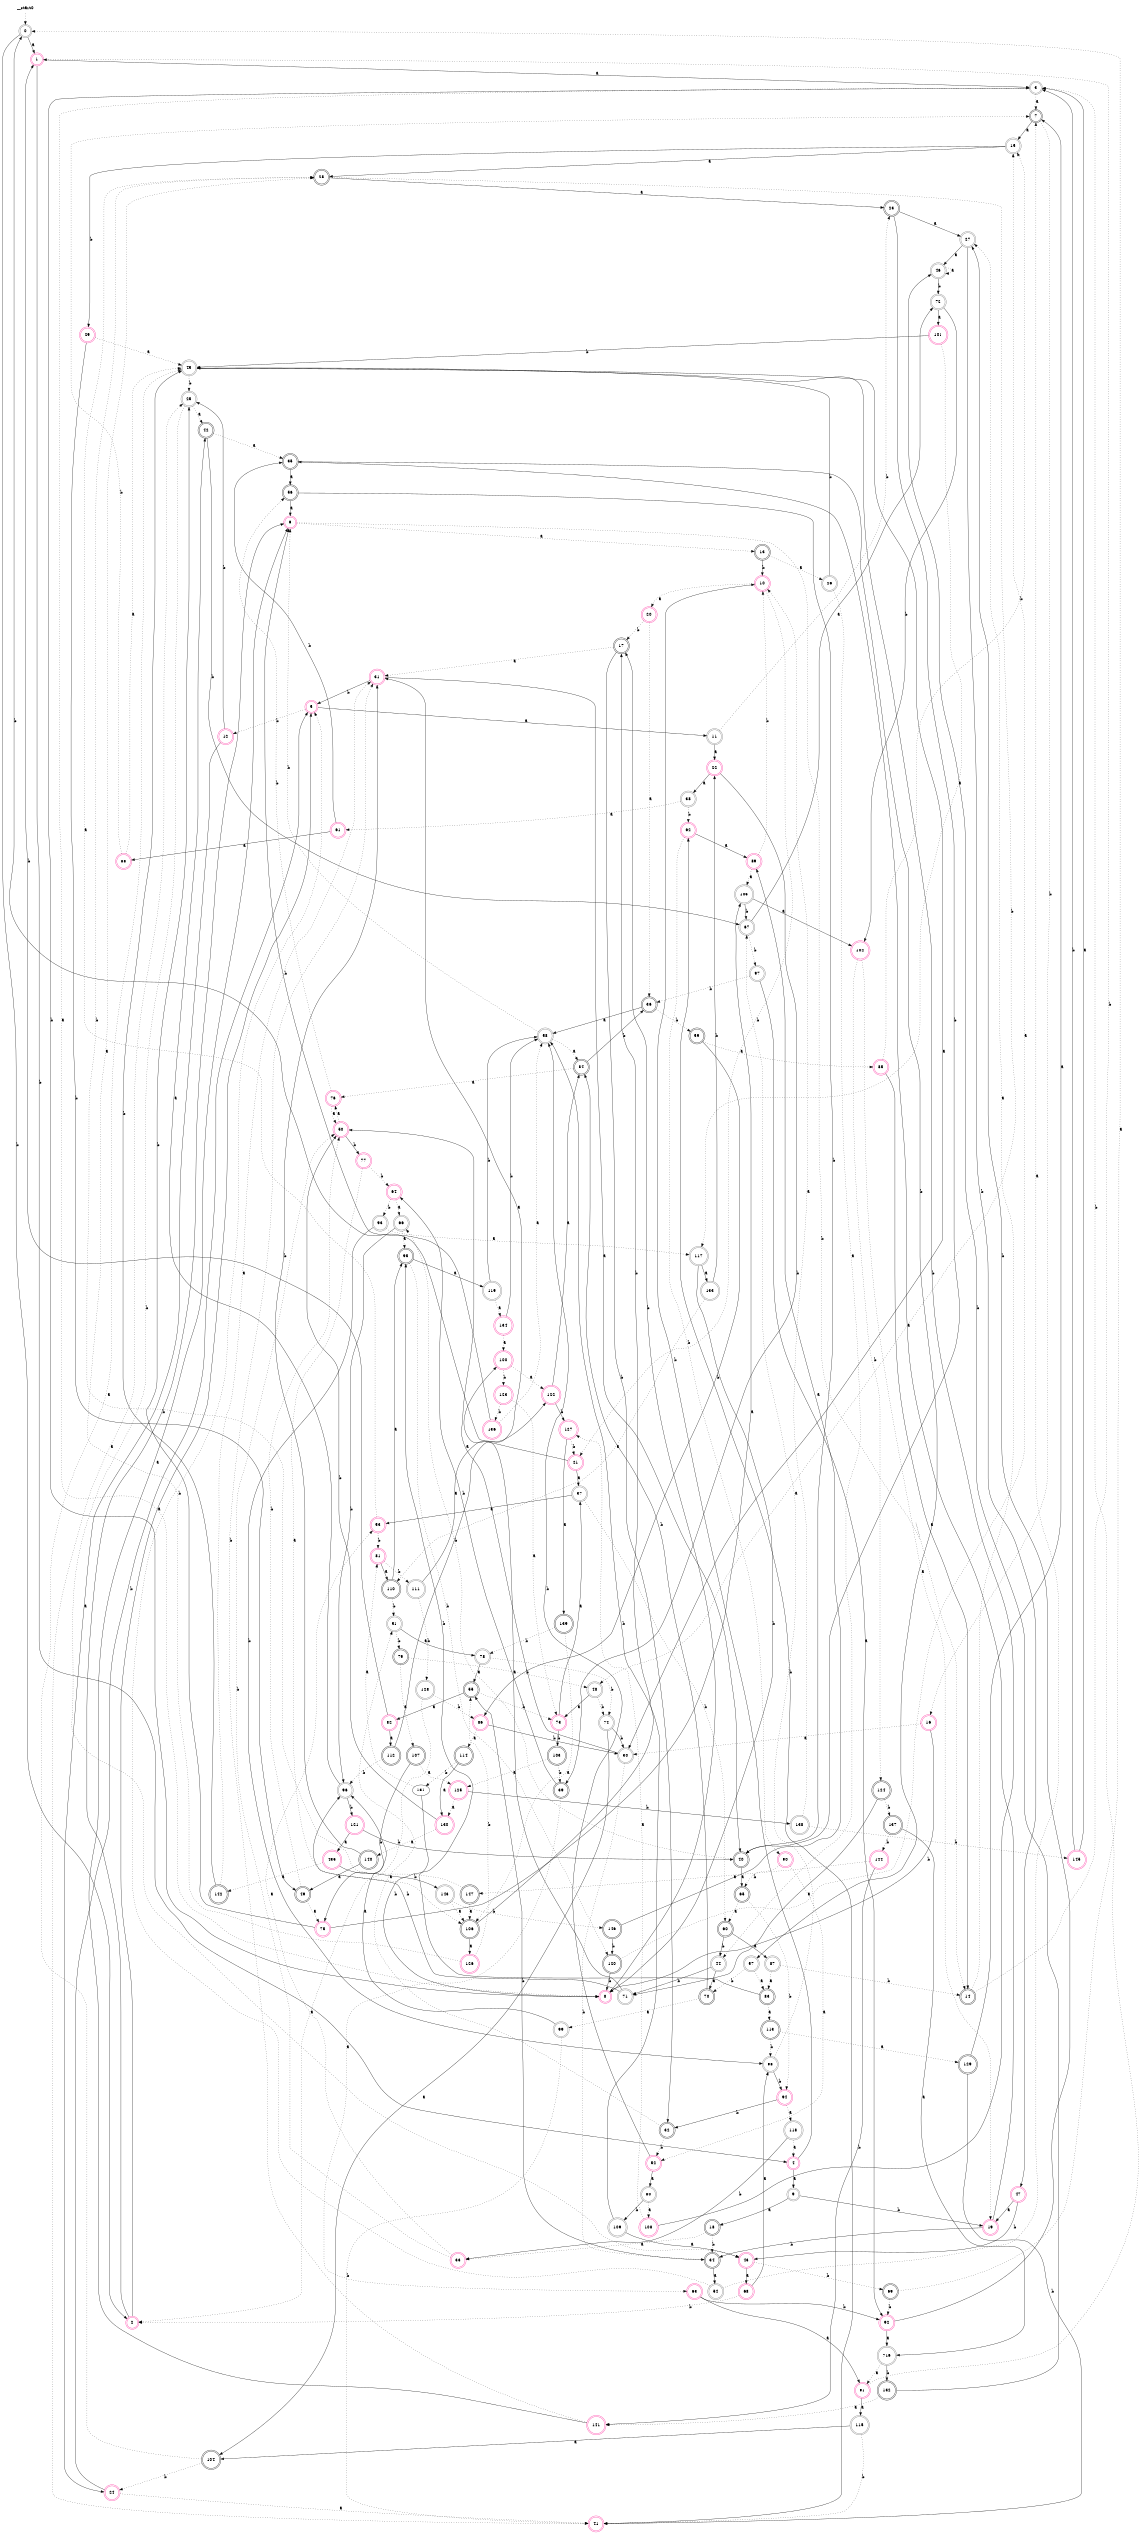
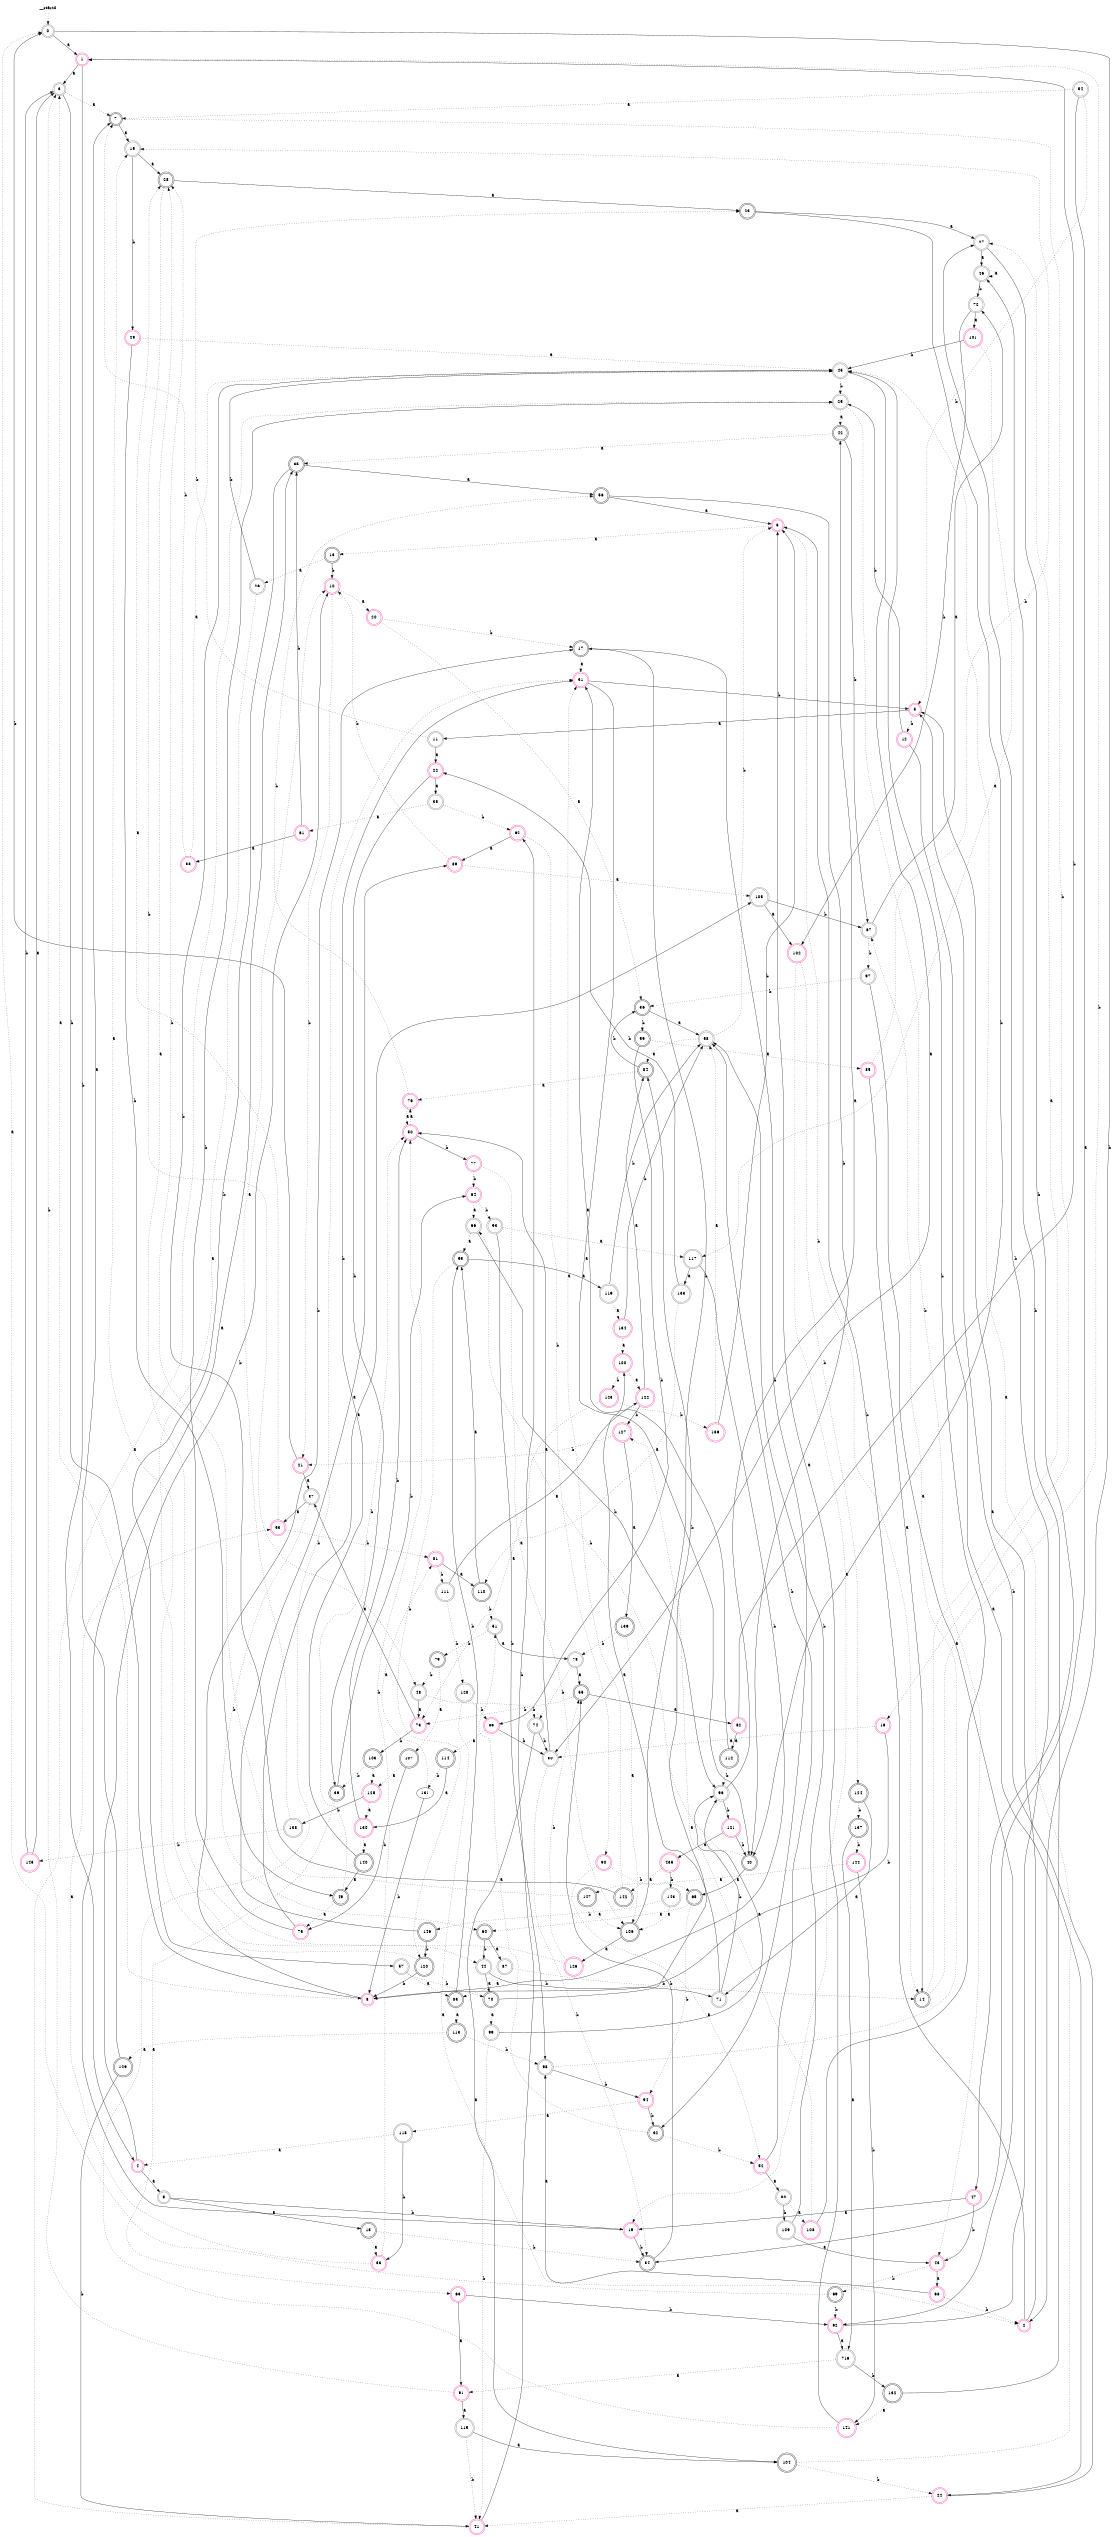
(714, 2274) -> (1085, 1326)
